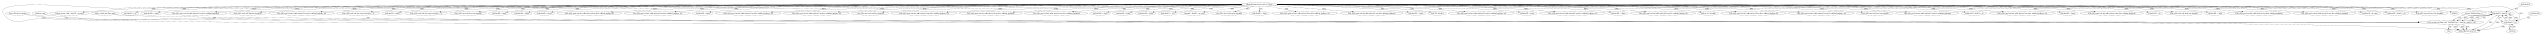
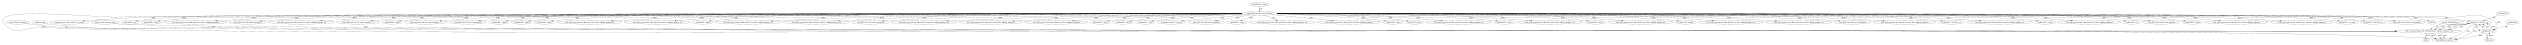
(1168, 7) -> (1259, 8)
